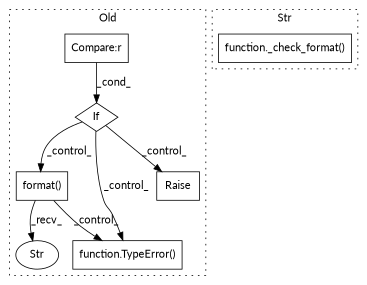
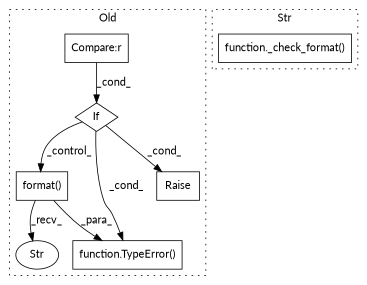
(165, 152) -> (165, 152)
(127, 186) -> (127, 186)
(97, 220) -> (97, 220)
